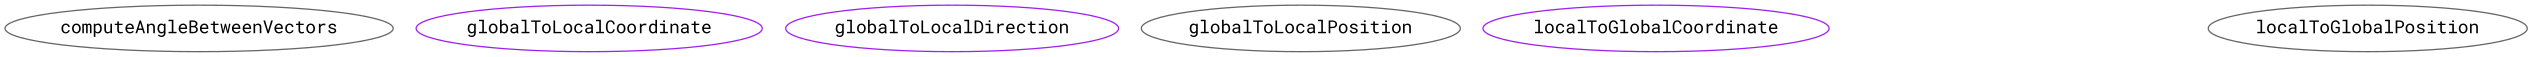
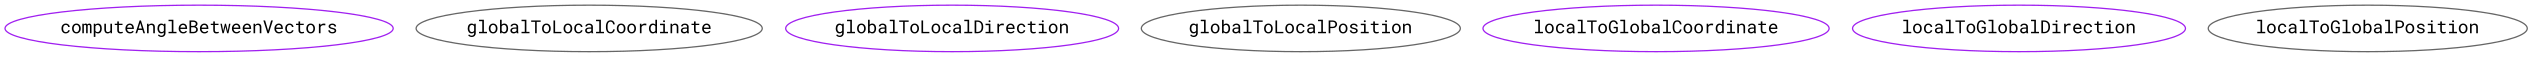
(199, 28) -> (199, 28)
(589, 28) -> (589, 28)
none -> (2019, 28)
